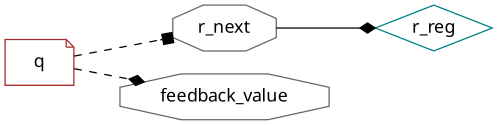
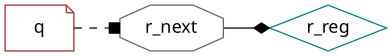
(225, 97) -> none
